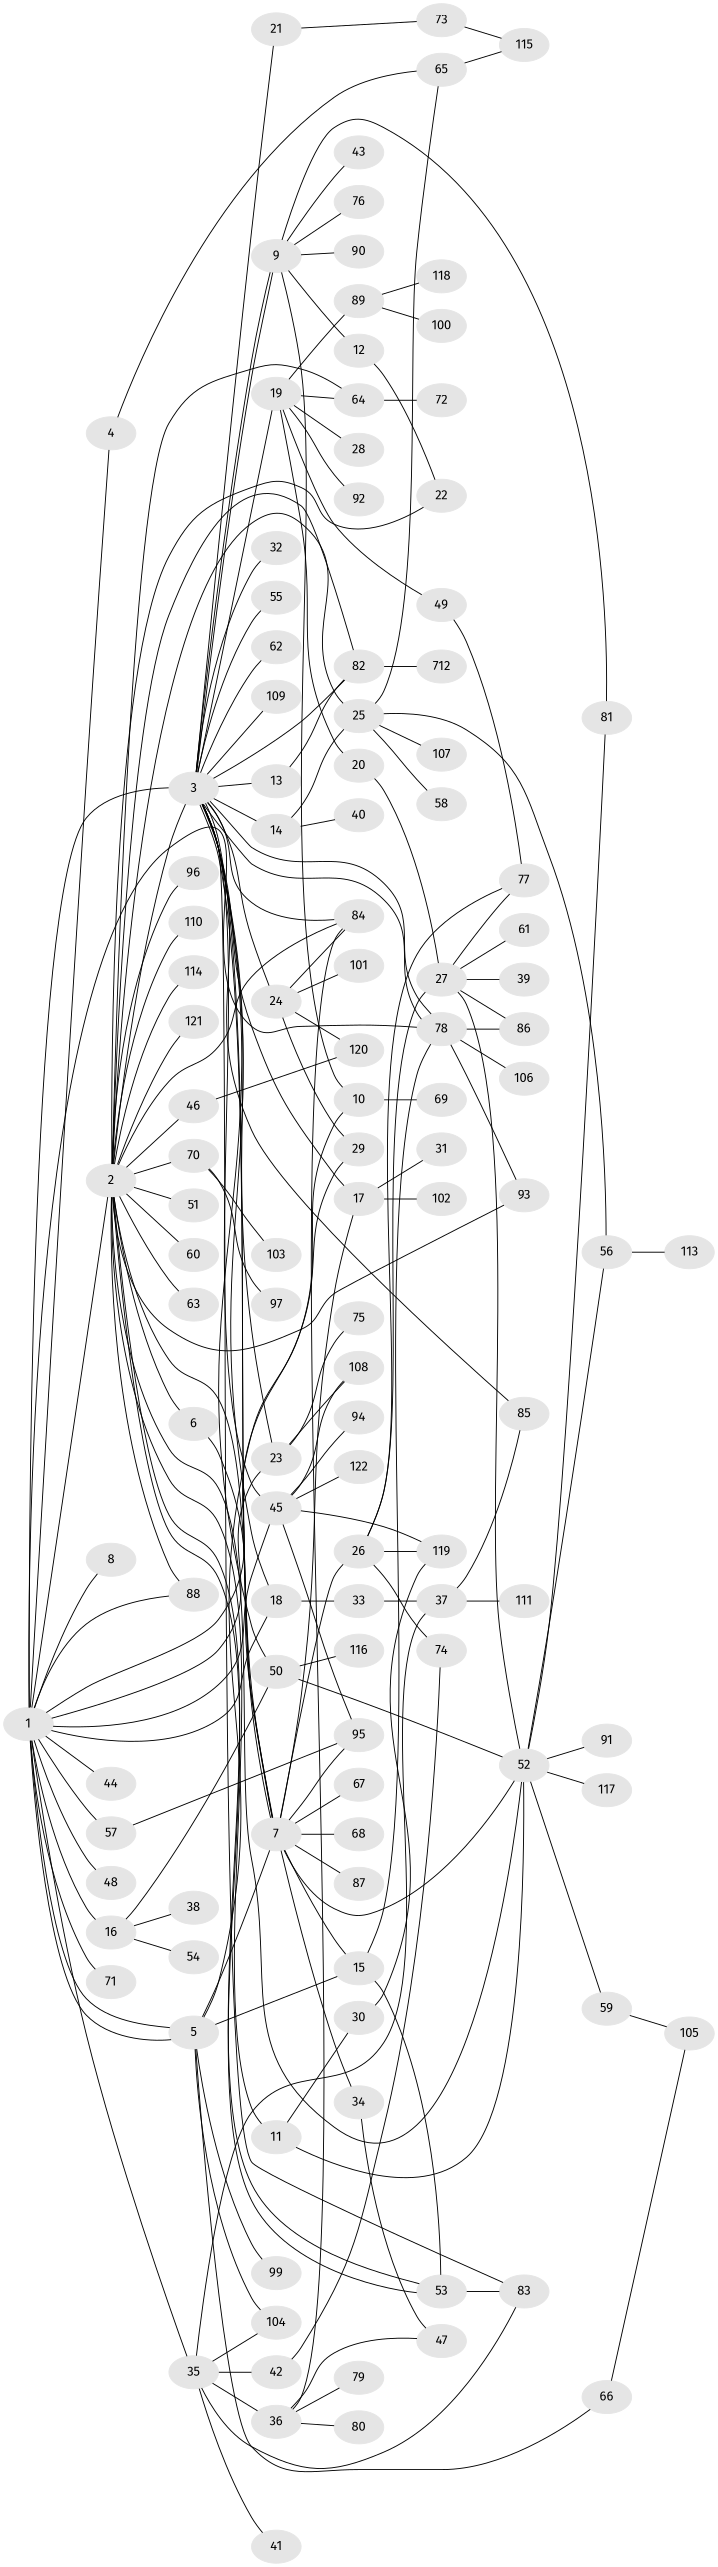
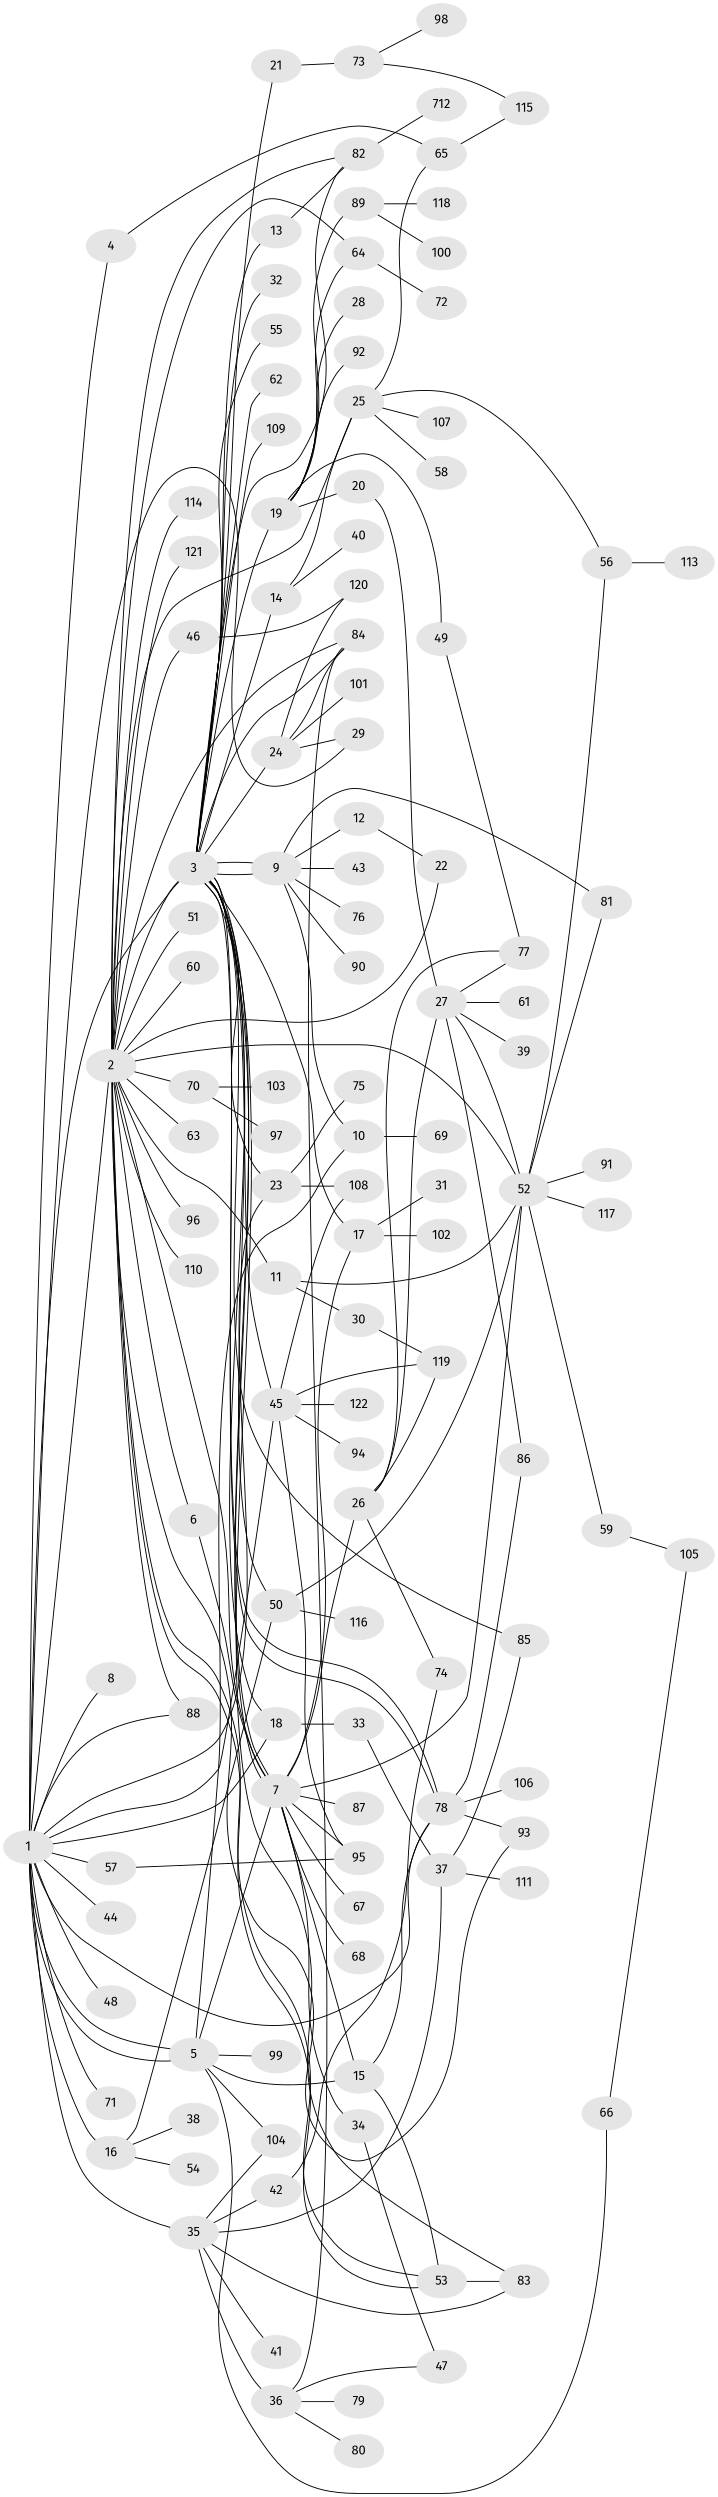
none -> (442, 20)
